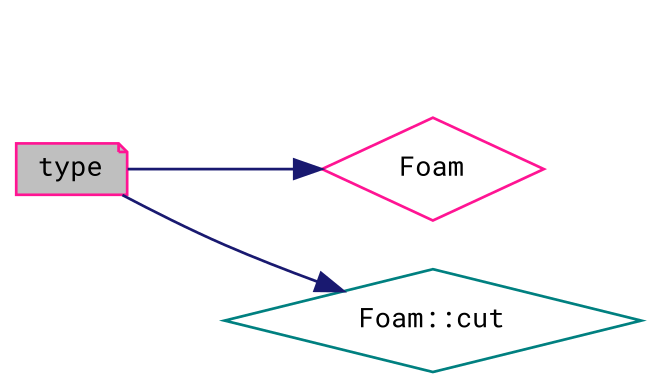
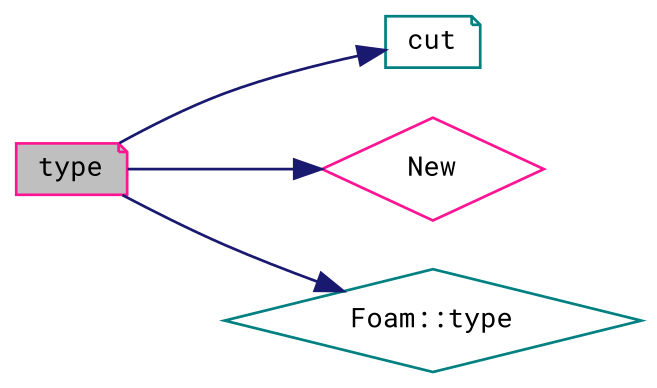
none -> (433, 42)
(433, 169) -> (433, 169)
(433, 321) -> (433, 321)
